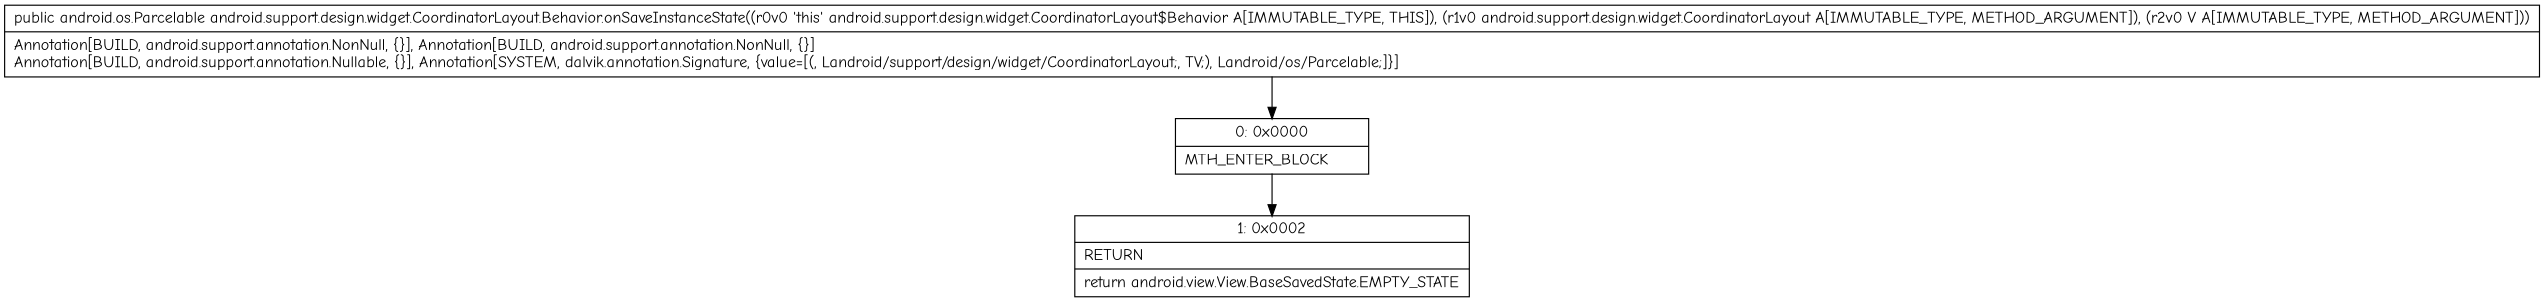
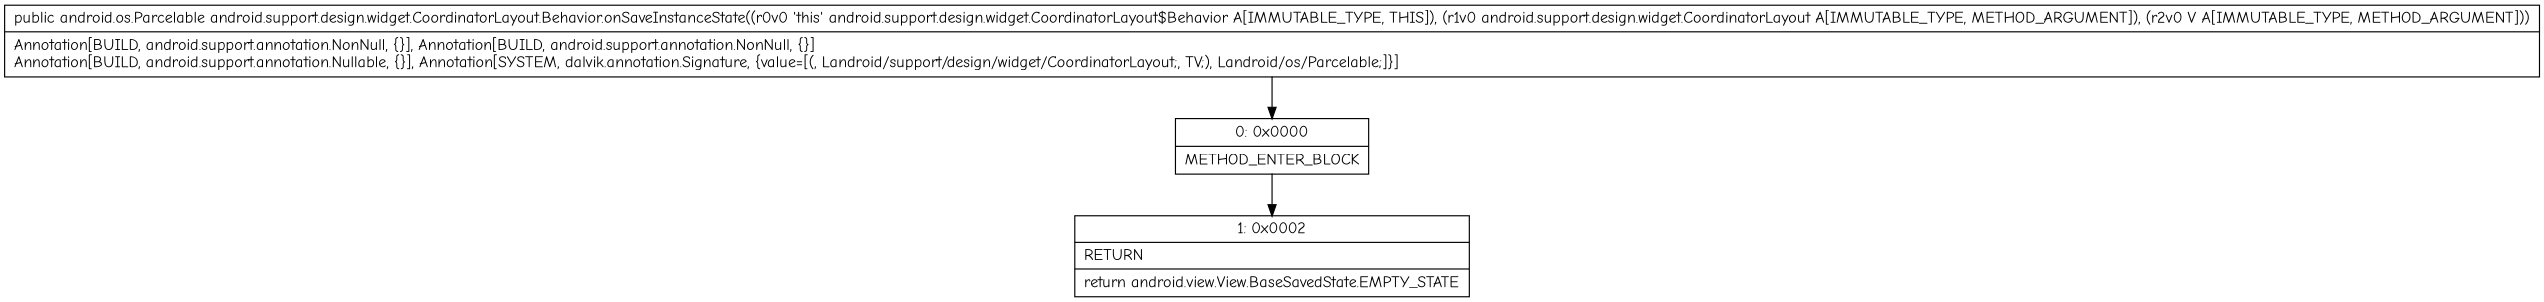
(1256, 160) -> (1272, 160)
